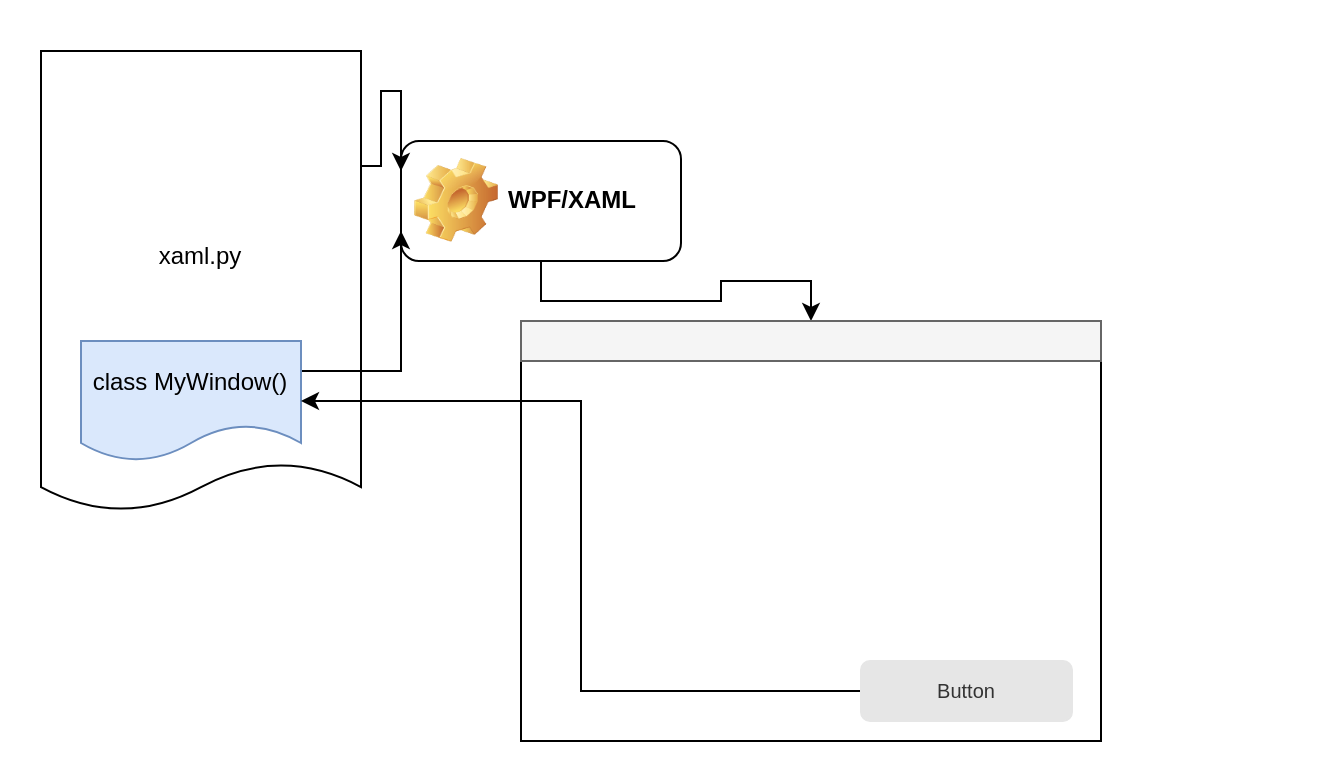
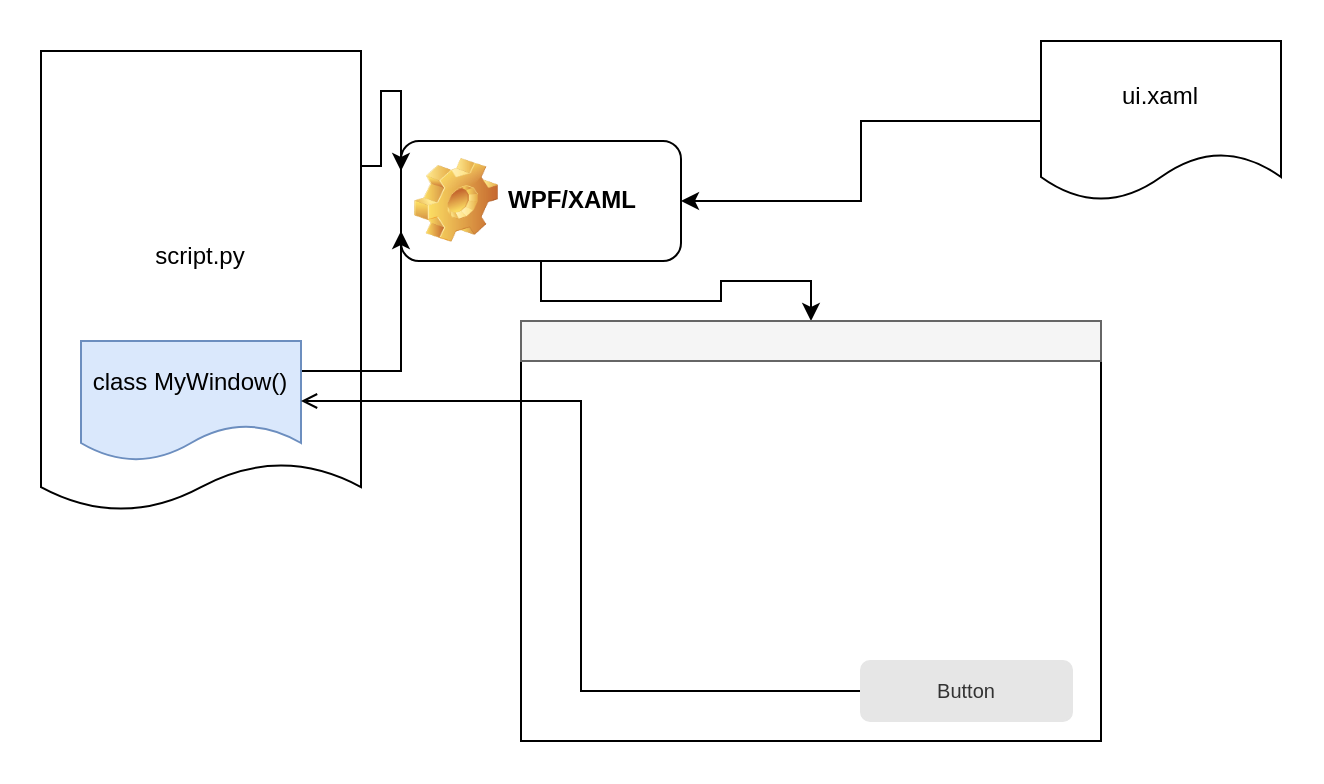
none -> (1161, 121)
none -> (861, 154)
(201, 257) -> (201, 257)
(316, 401) -> (312, 401)
